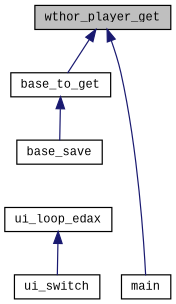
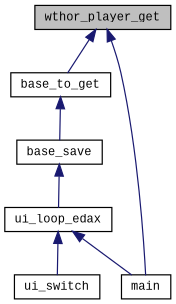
none -> (59, 192)
none -> (107, 257)
